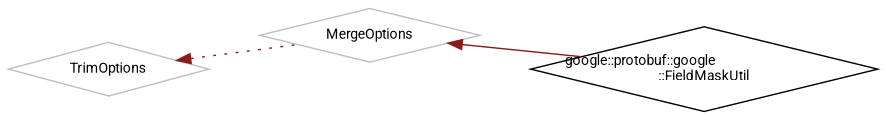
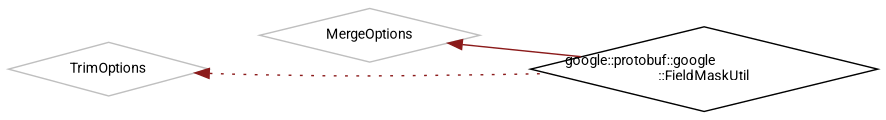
(244, 52) -> (379, 76)
